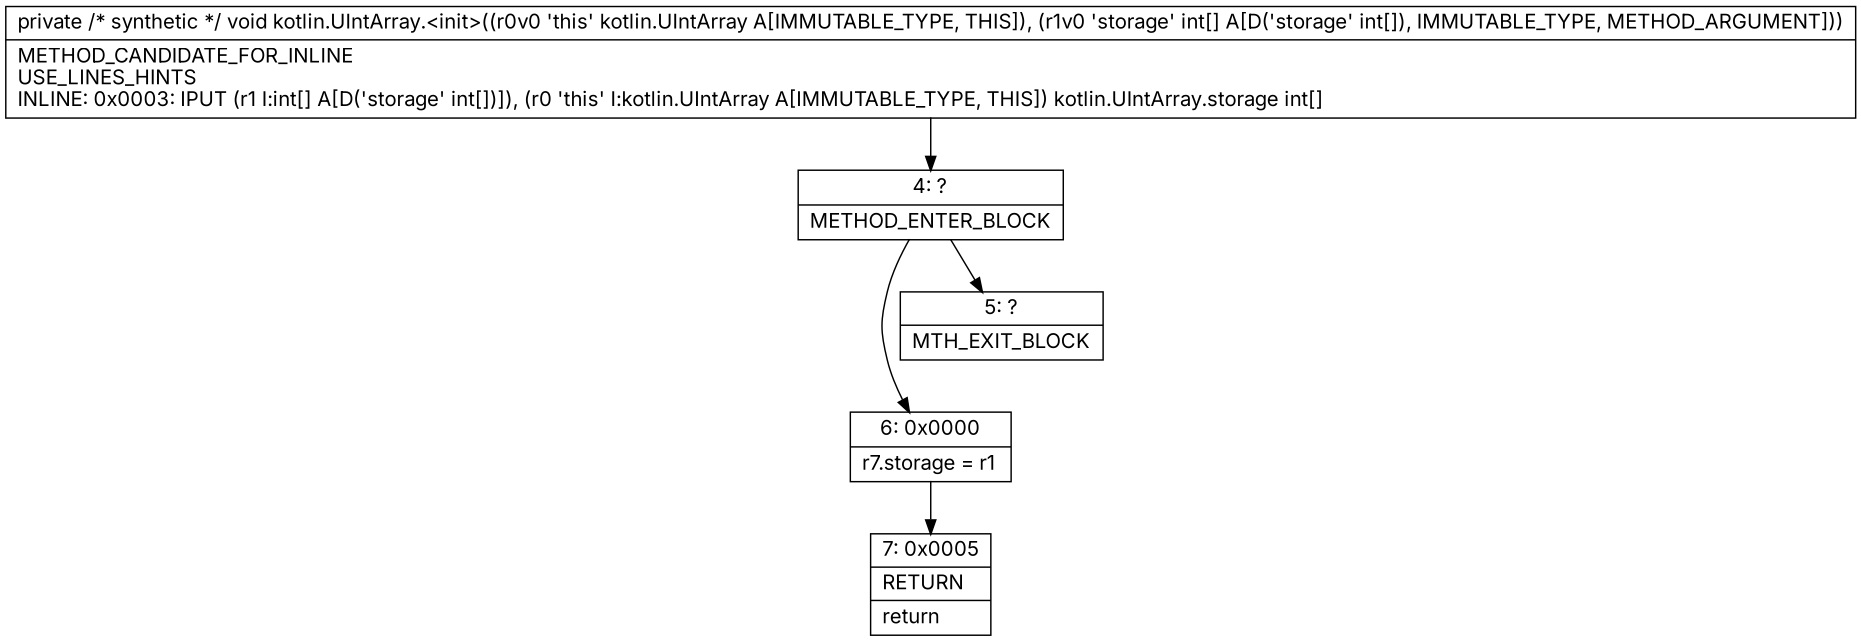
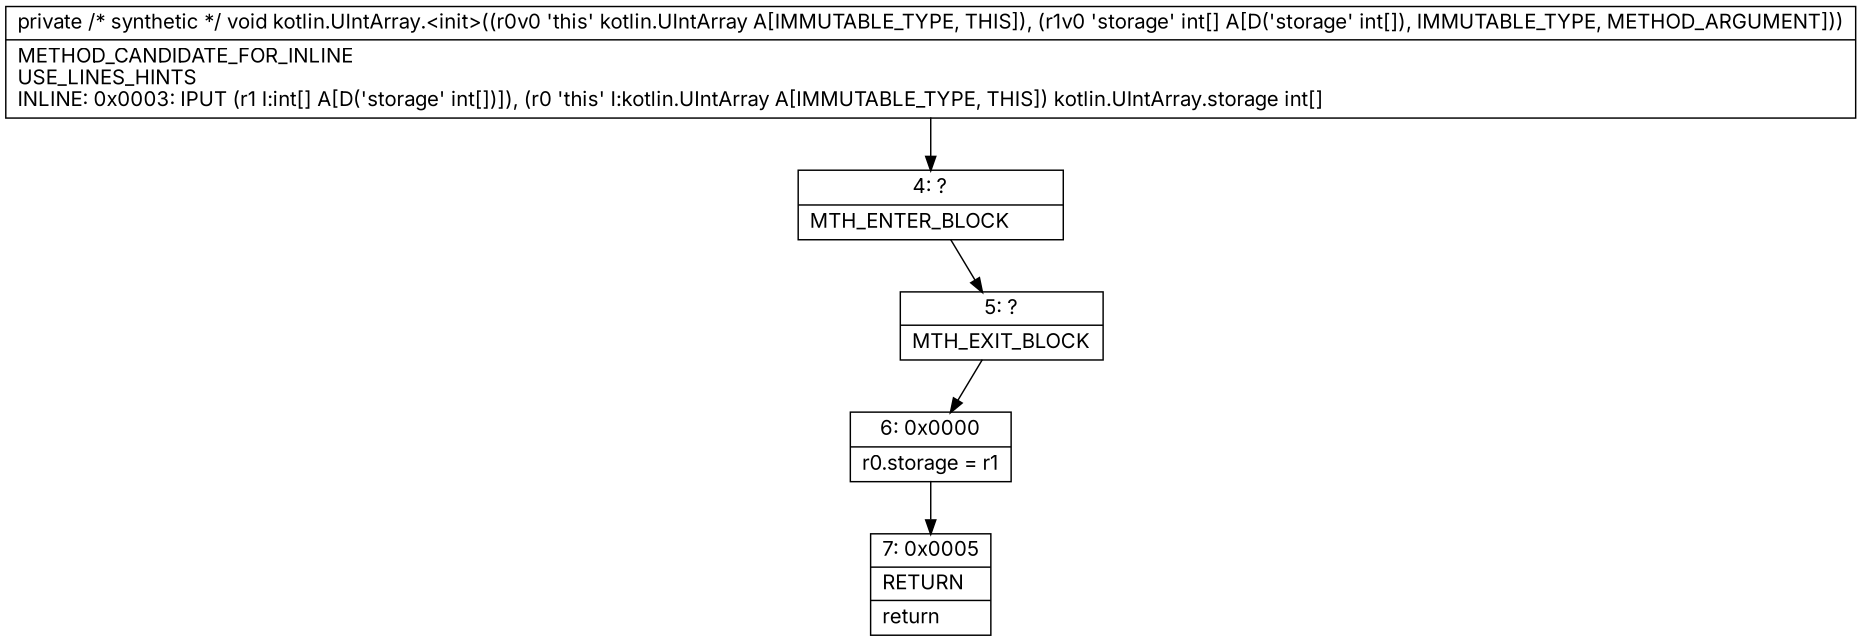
(931, 222) -> (910, 222)
(882, 319) -> (970, 380)
(929, 464) -> (931, 464)
